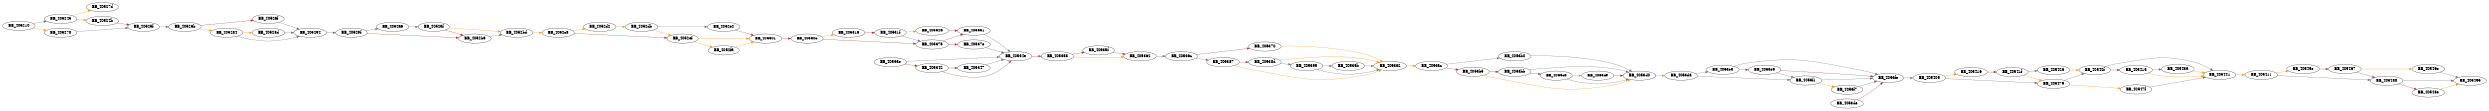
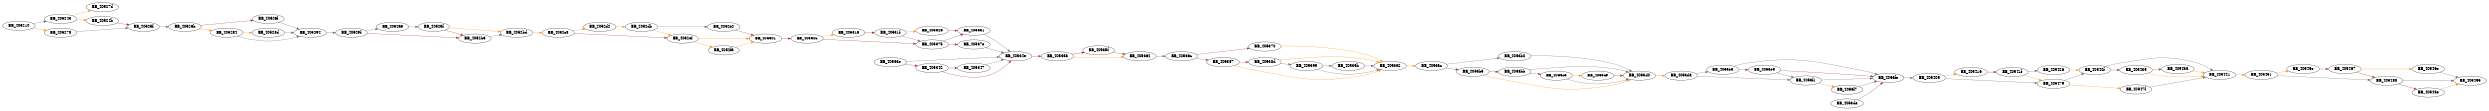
(2136, 70) -> (2136, 70)
(2261, 75) -> (2261, 75)
